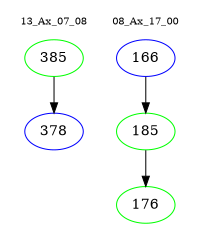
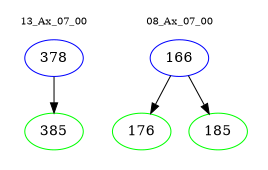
(54, 22) -> (54, 22)
(146, 22) -> (180, 22)
(54, 90) -> (54, 90)
(146, 163) -> (163, 90)
